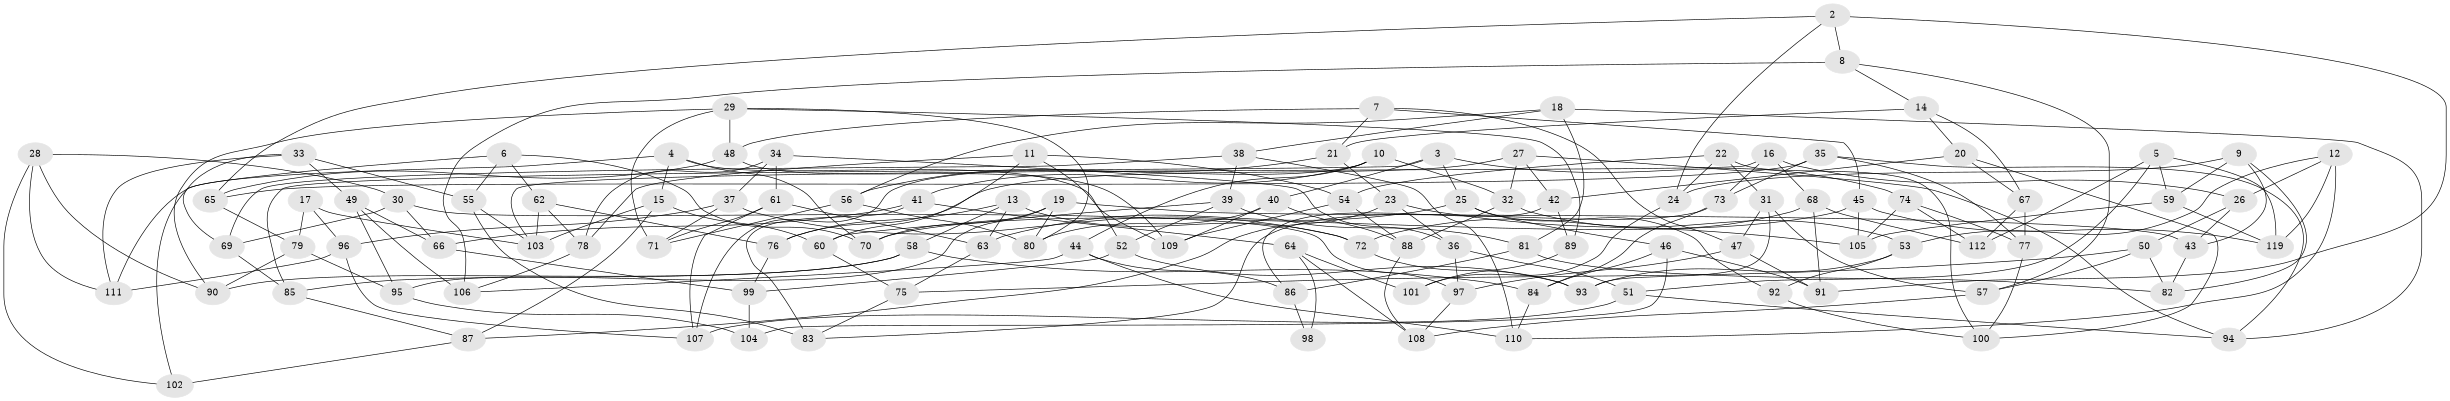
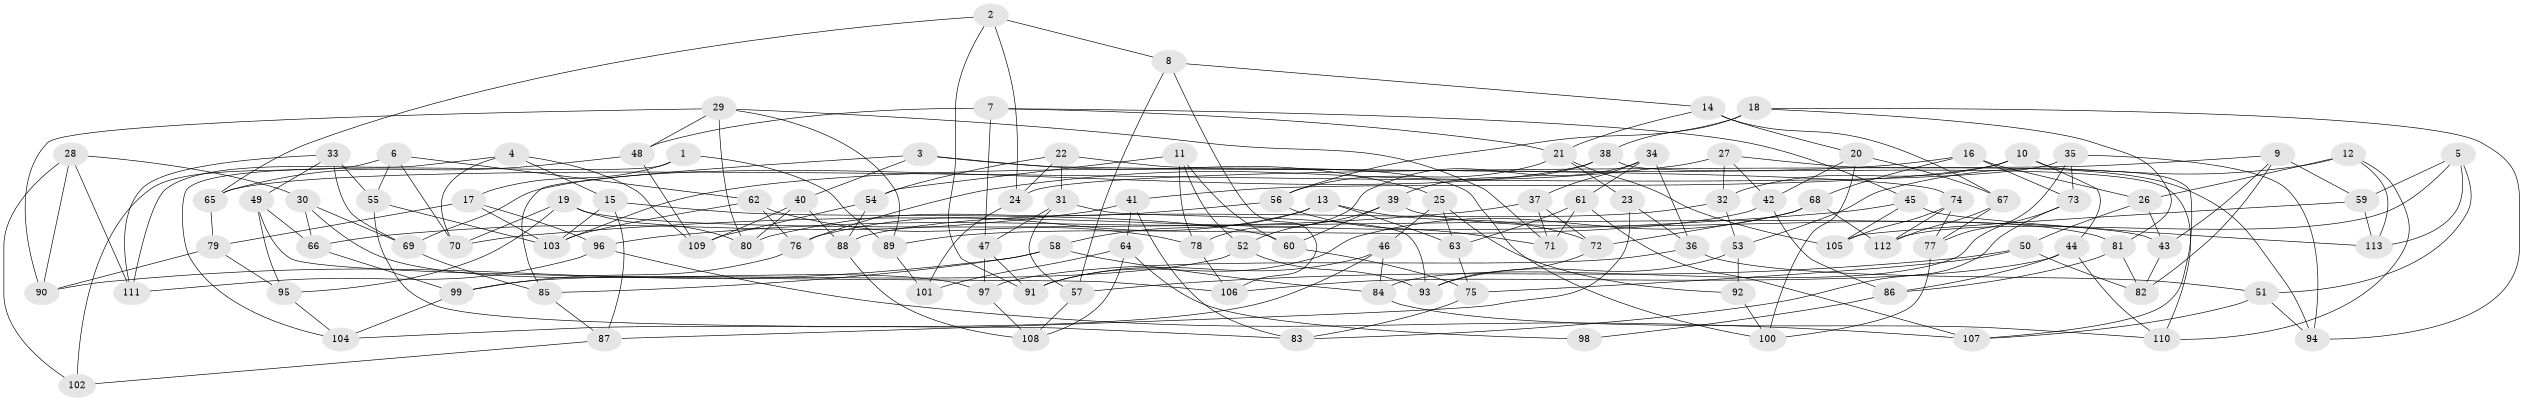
none -> (684, 154)
(1721, 232) -> (1699, 212)
(2275, 247) -> (2374, 247)
